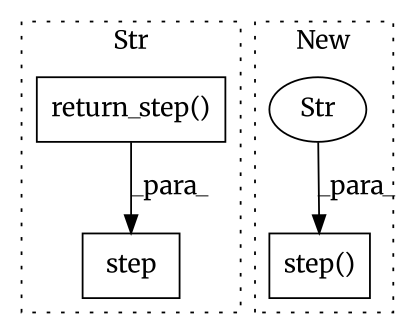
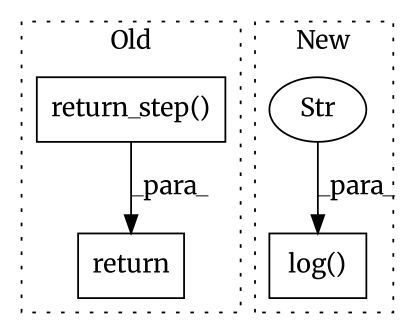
(131, 42) -> (131, 42)
(131, 266) -> (131, 266)
(320, 266) -> (318, 266)
